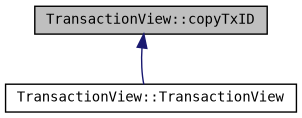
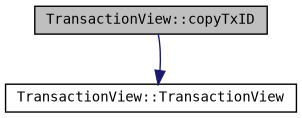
(142, 66) -> (160, 52)
